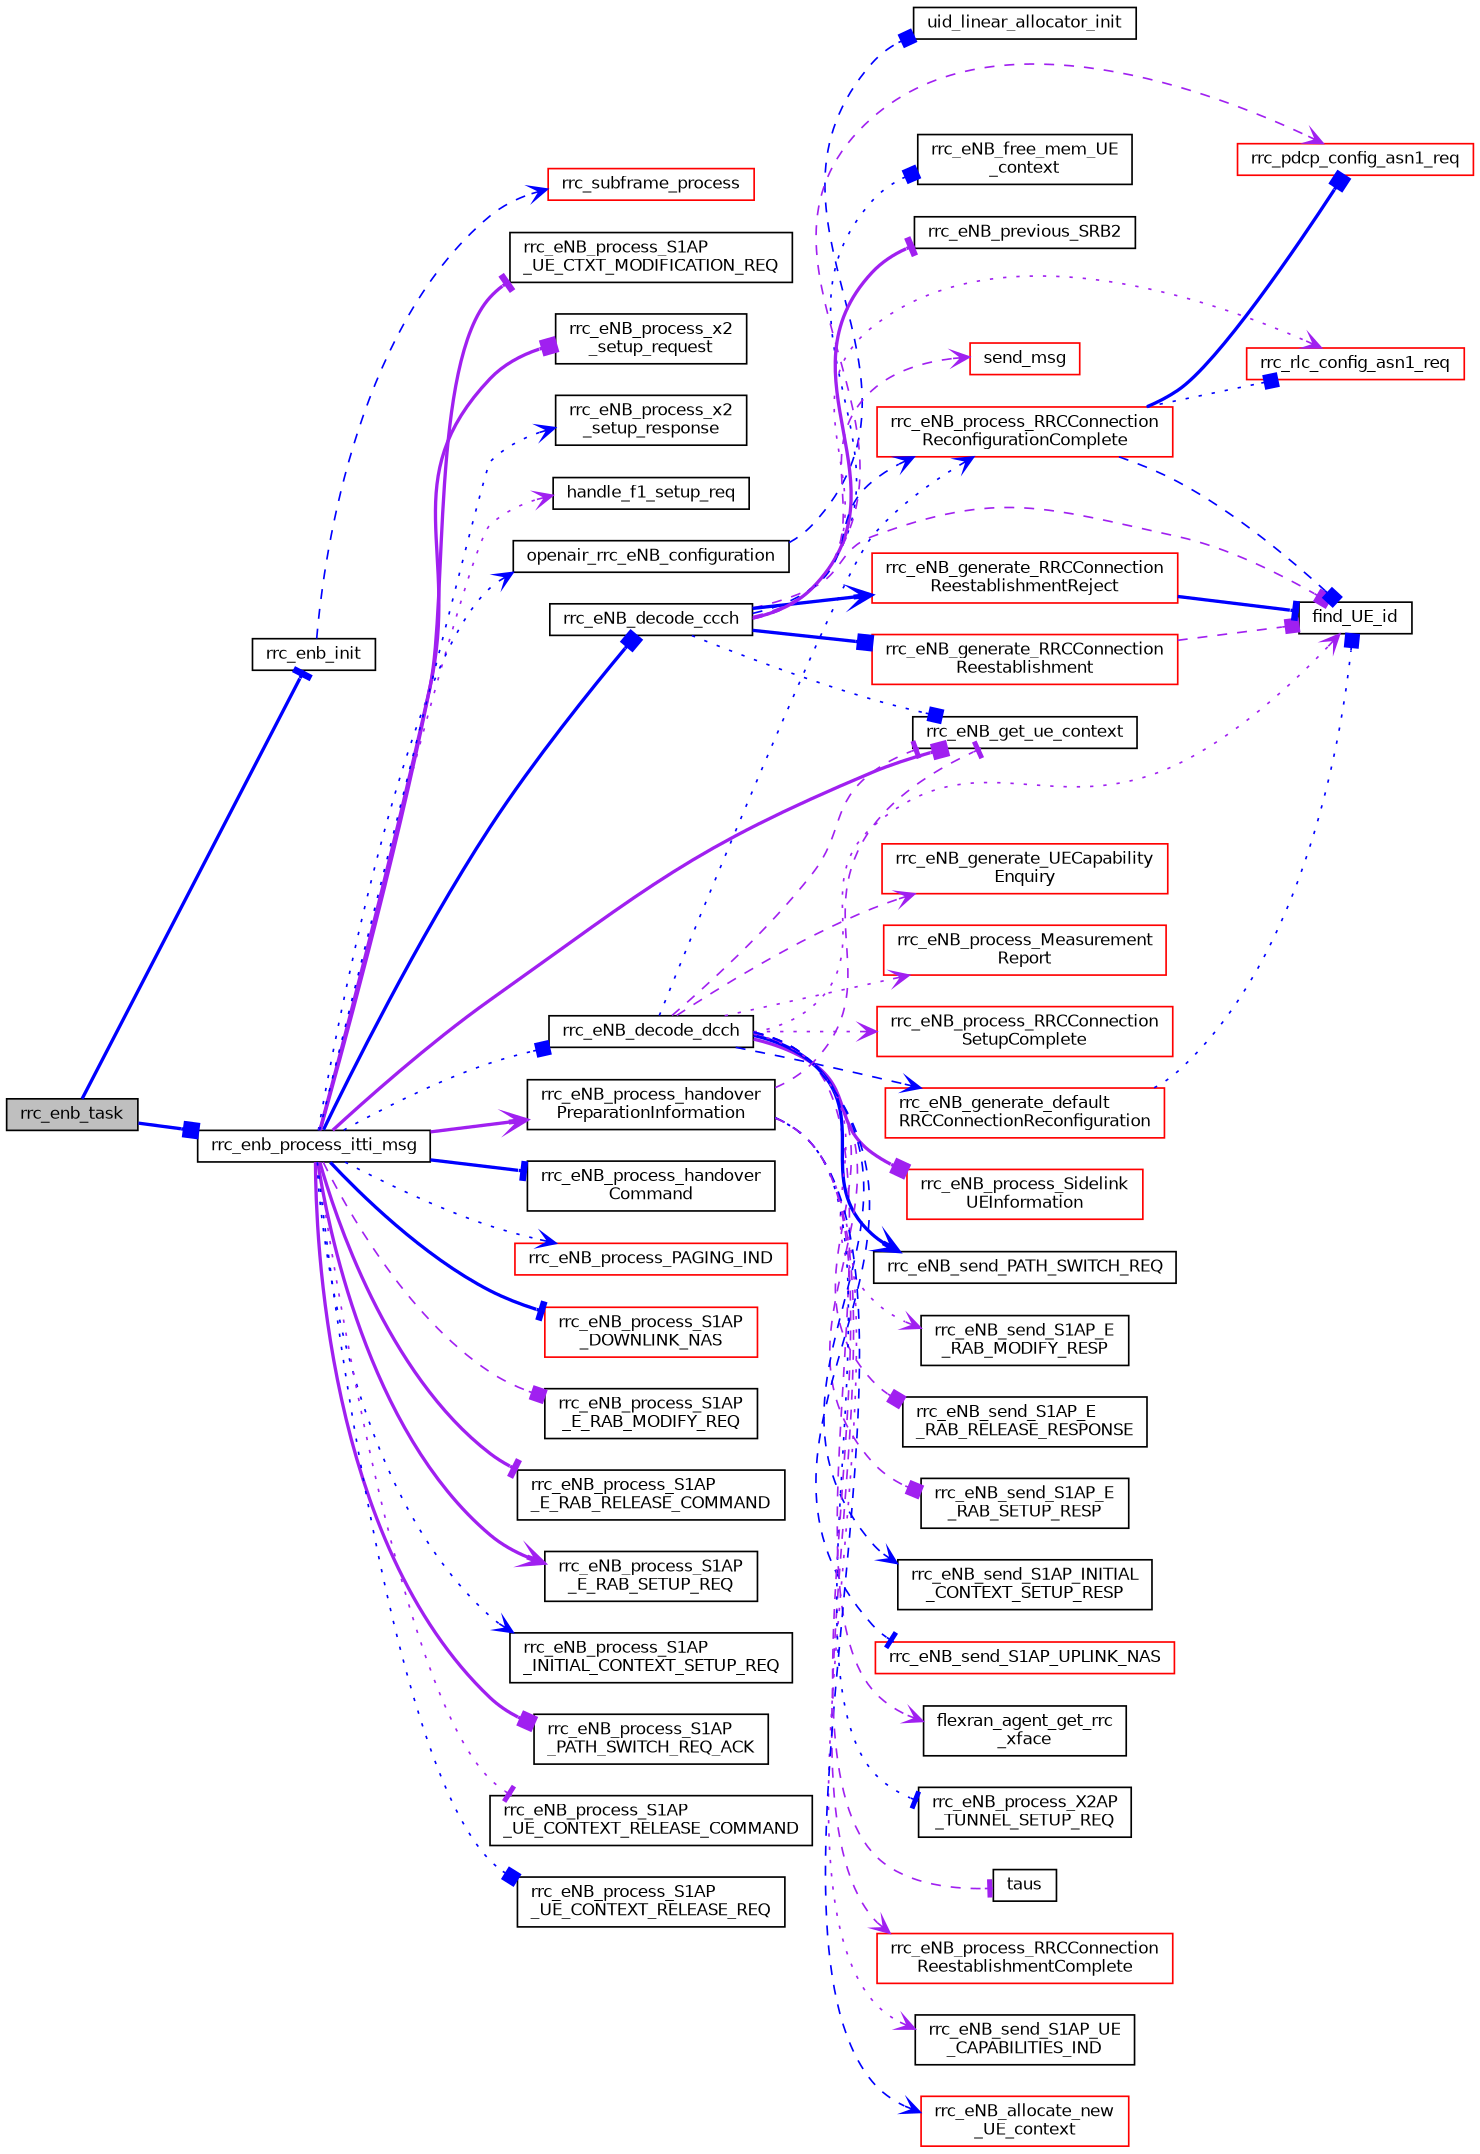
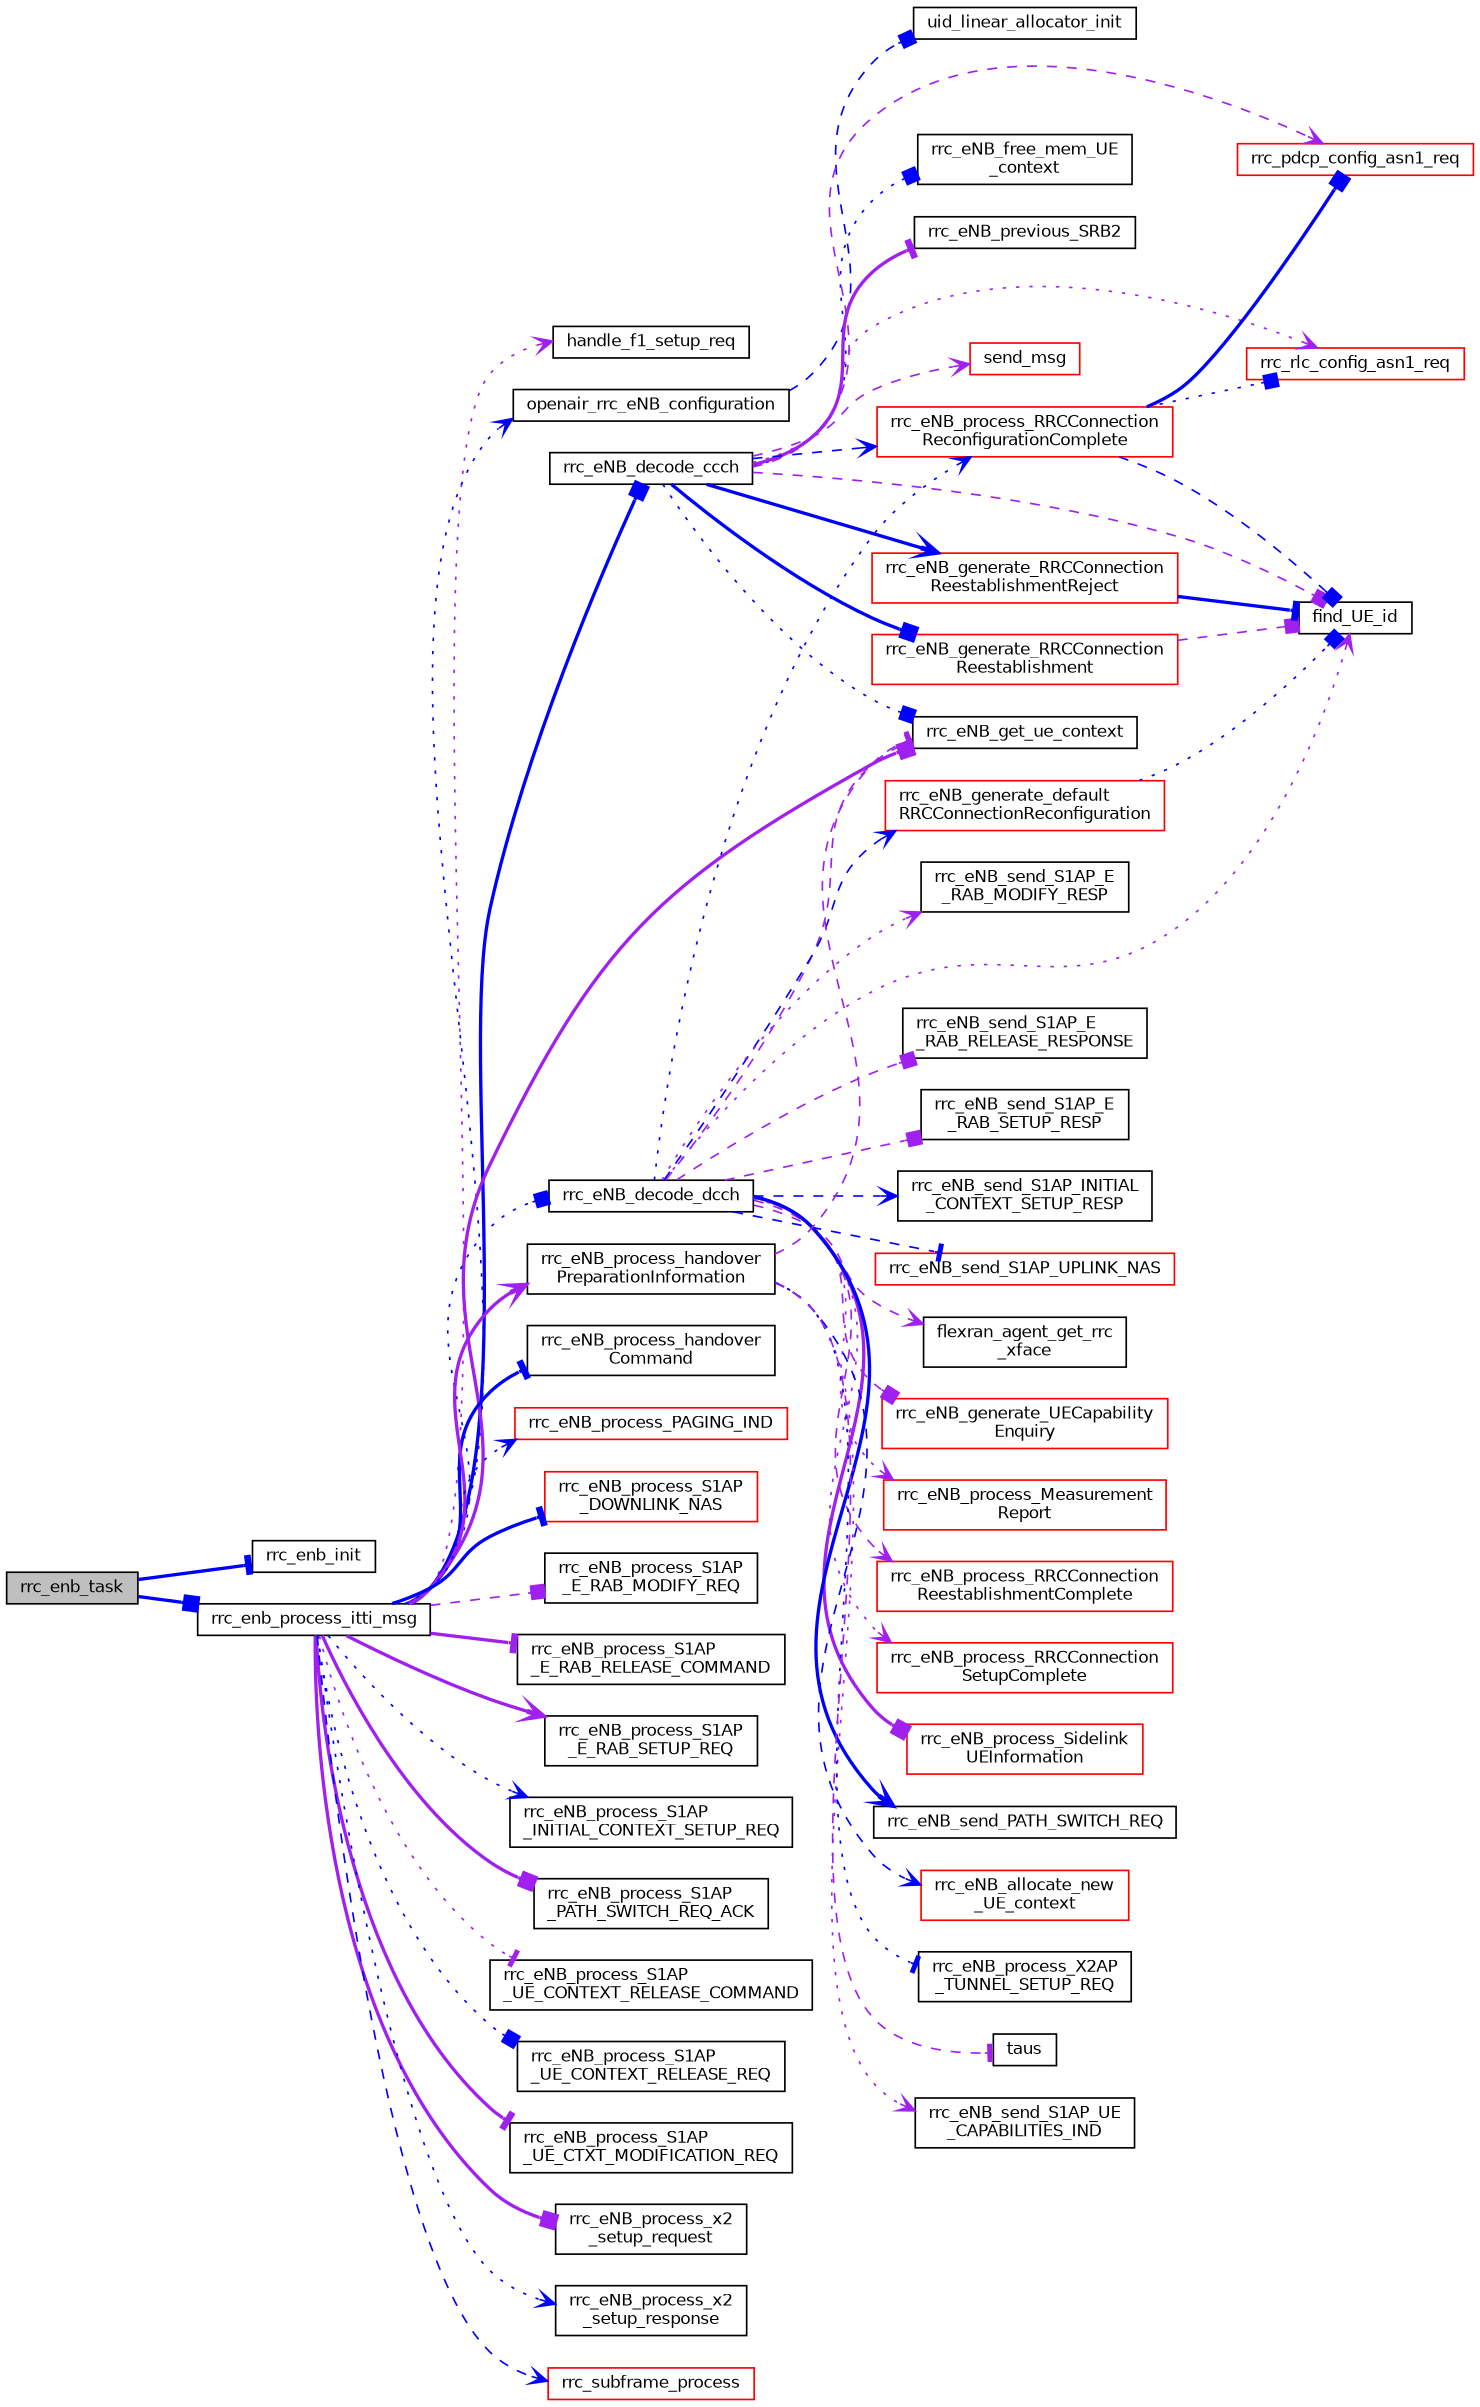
(374, 389) -> (374, 2028)
(784, 951) -> (840, 1278)
(844, 1512) -> (848, 1357)
